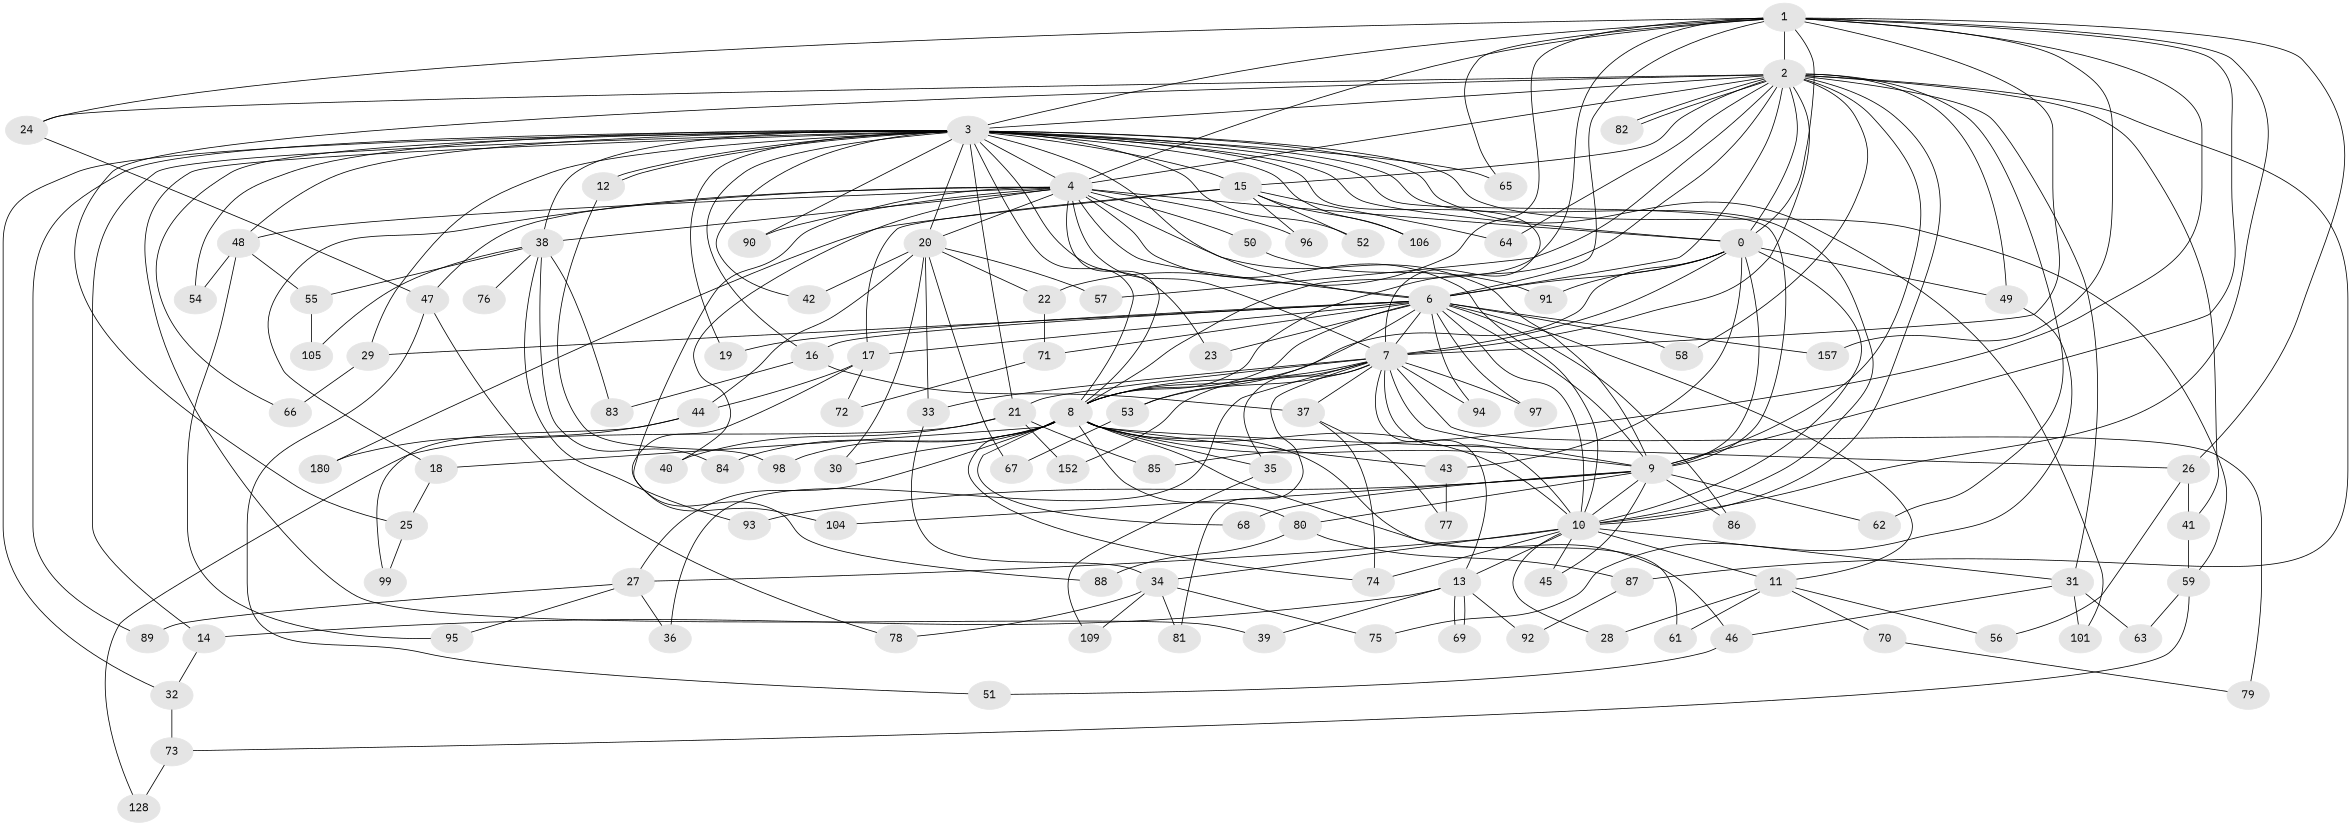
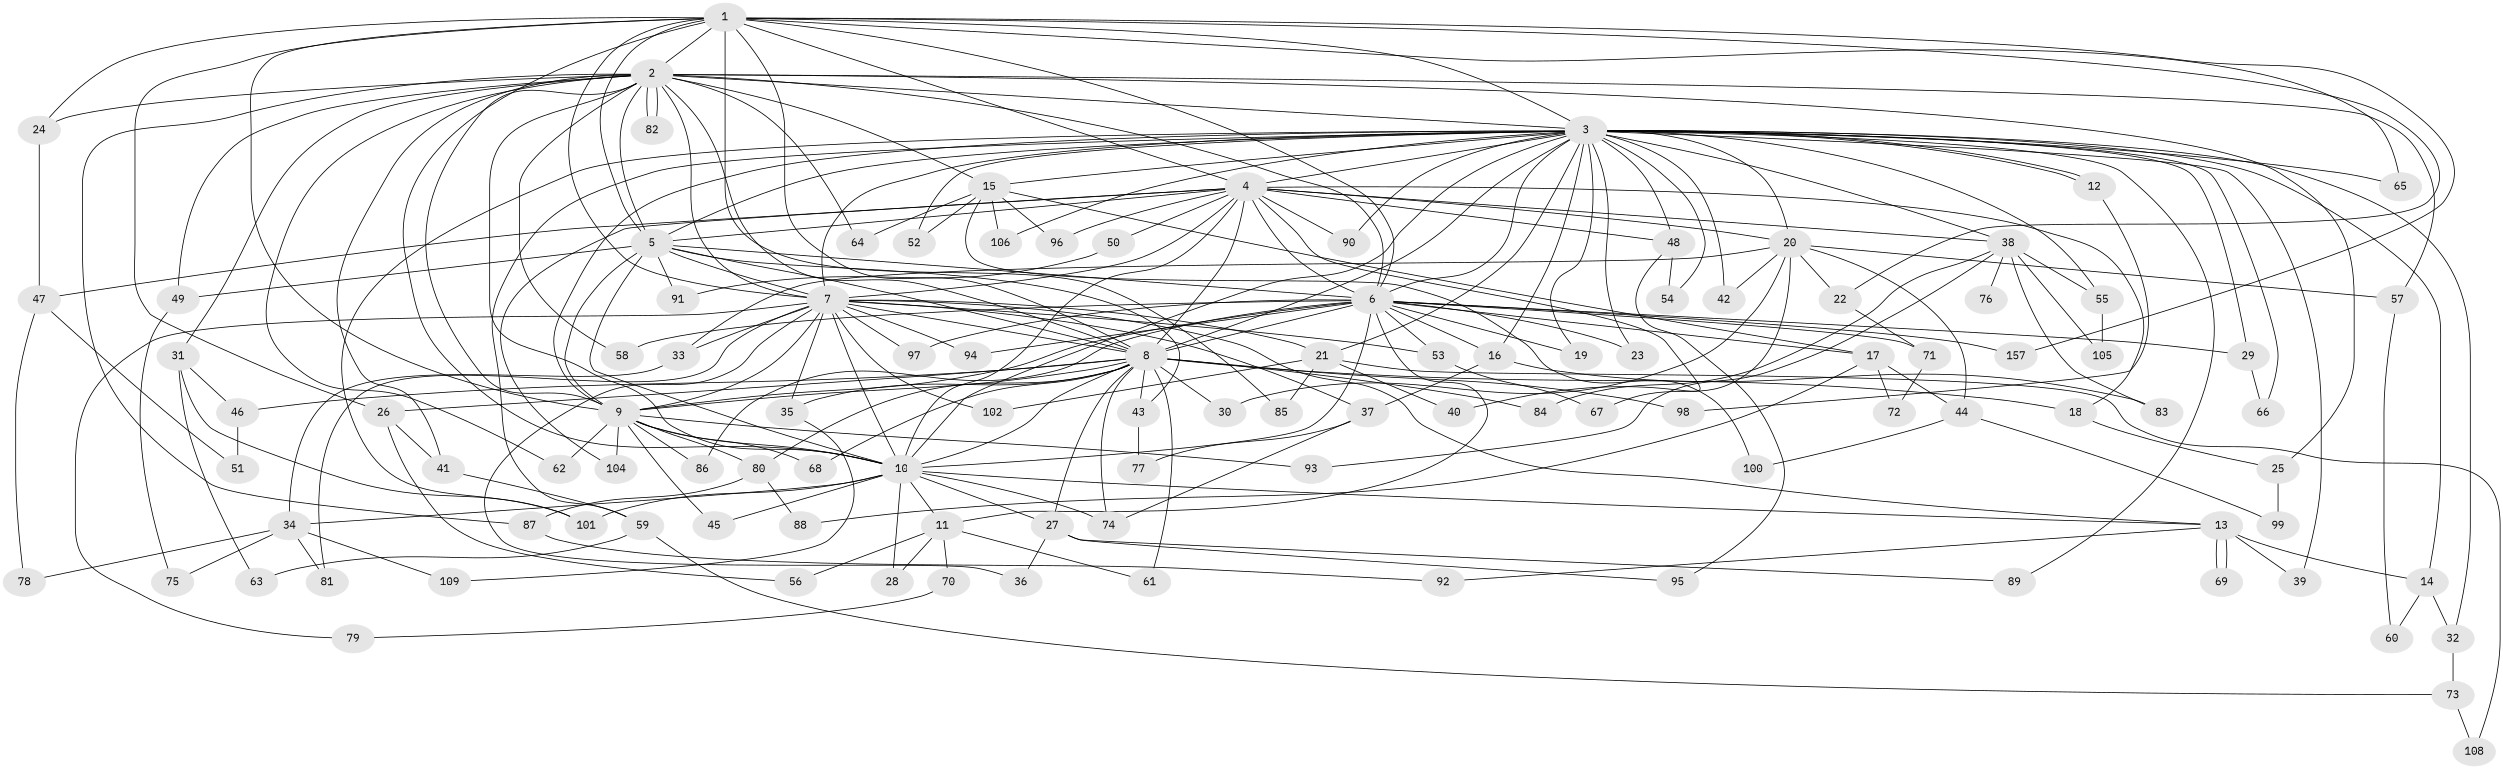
(1428, 130) -> none
(1741, 243) -> (652, 243)
(275, 272) -> (1868, 163)
(1479, 284) -> none
(1408, 328) -> none
(320, 469) -> (1753, 469)
(1068, 469) -> (993, 413)
(1837, 555) -> (742, 493)
none -> (2392, 639)
(139, 808) -> (2474, 752)
